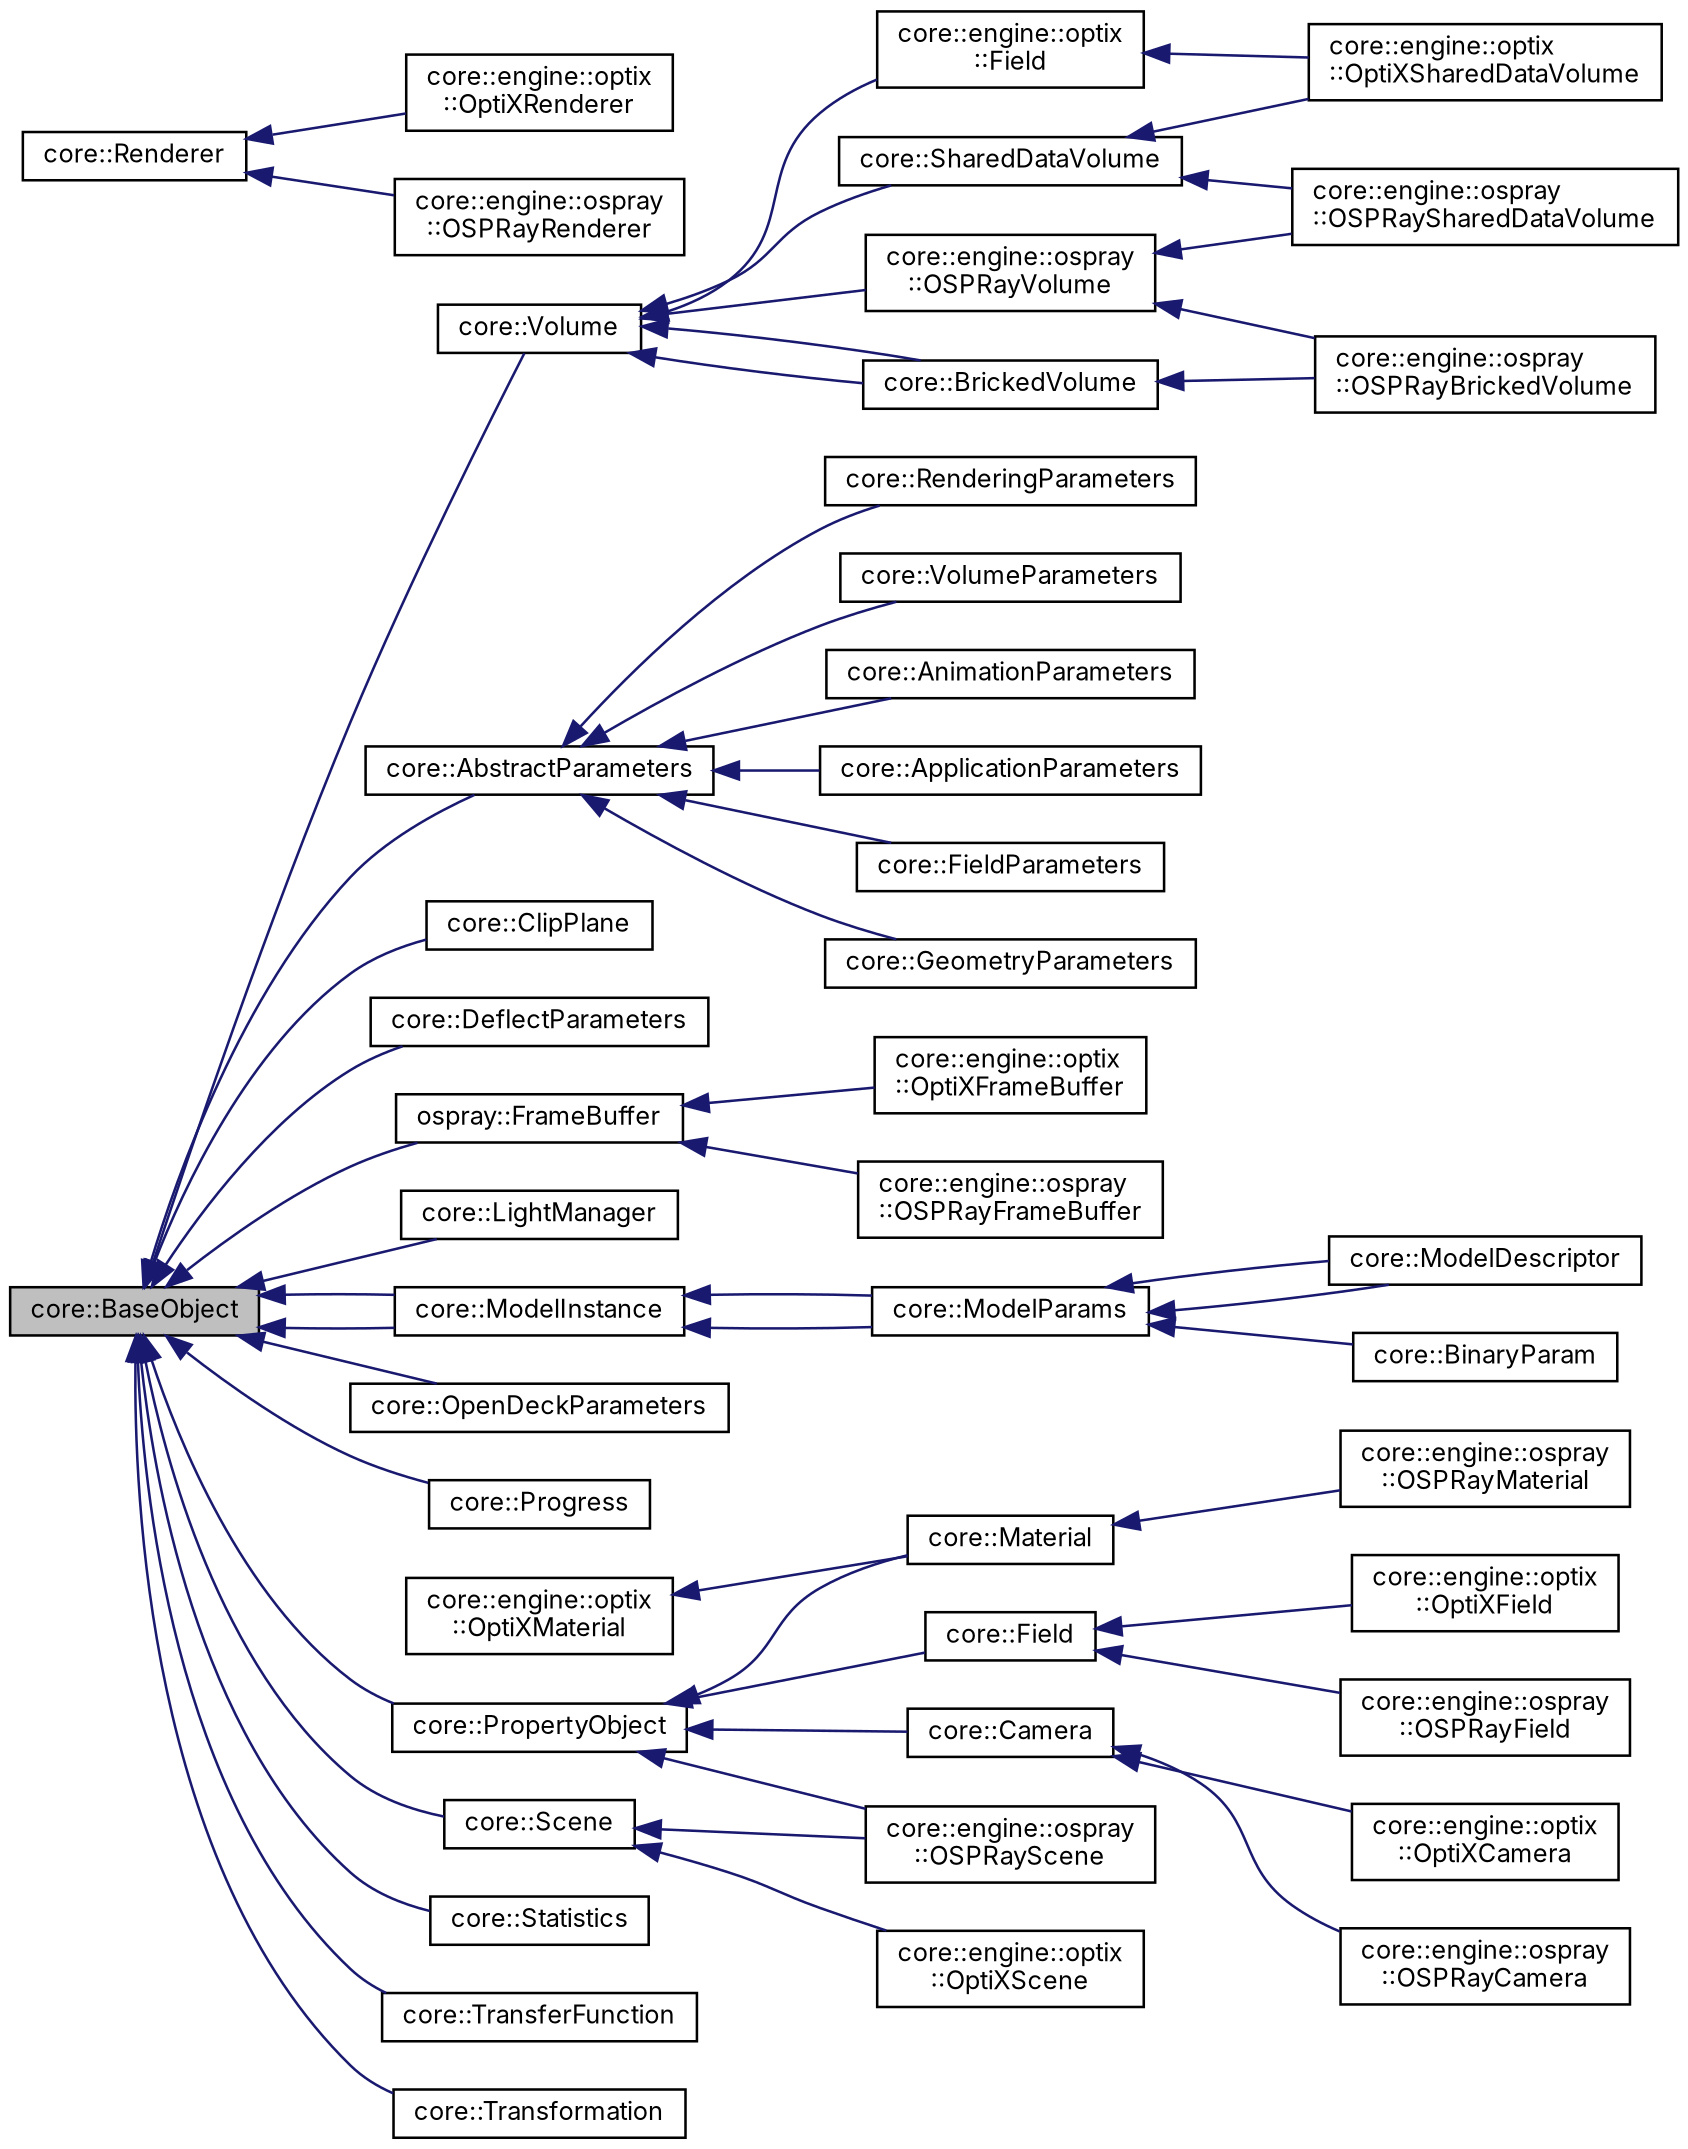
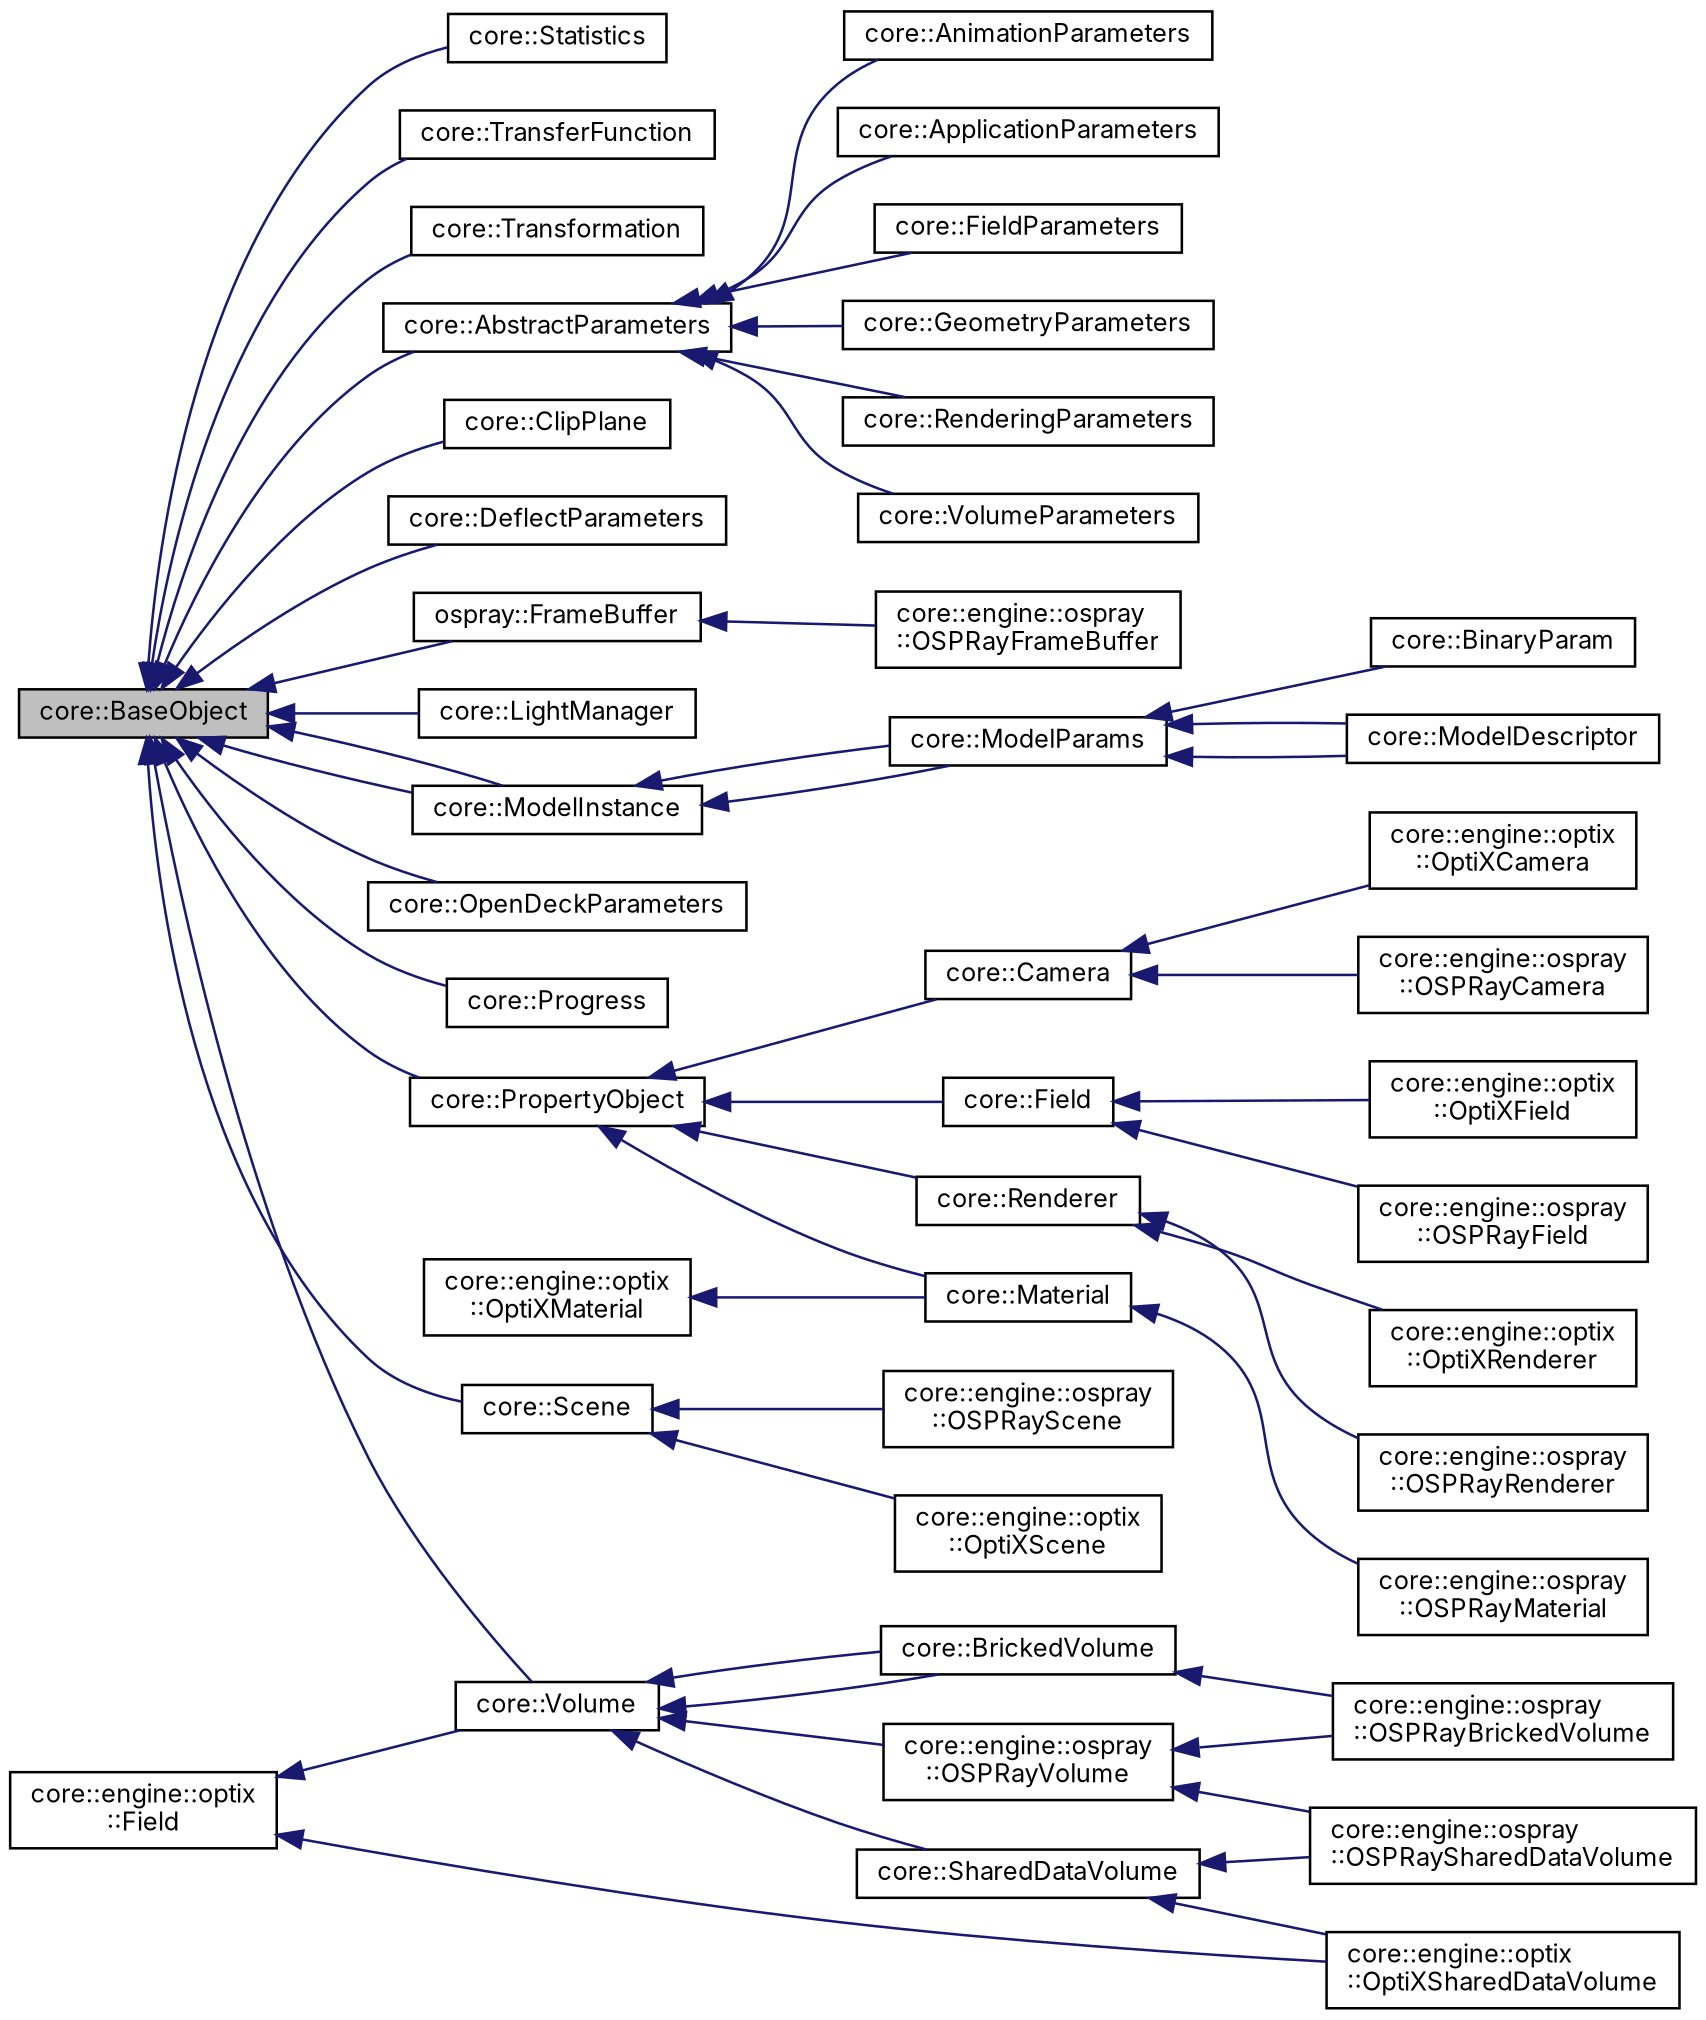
(775, 199) -> (381, 1750)
(1010, 1075) -> none
(764, 1783) -> (807, 1155)
